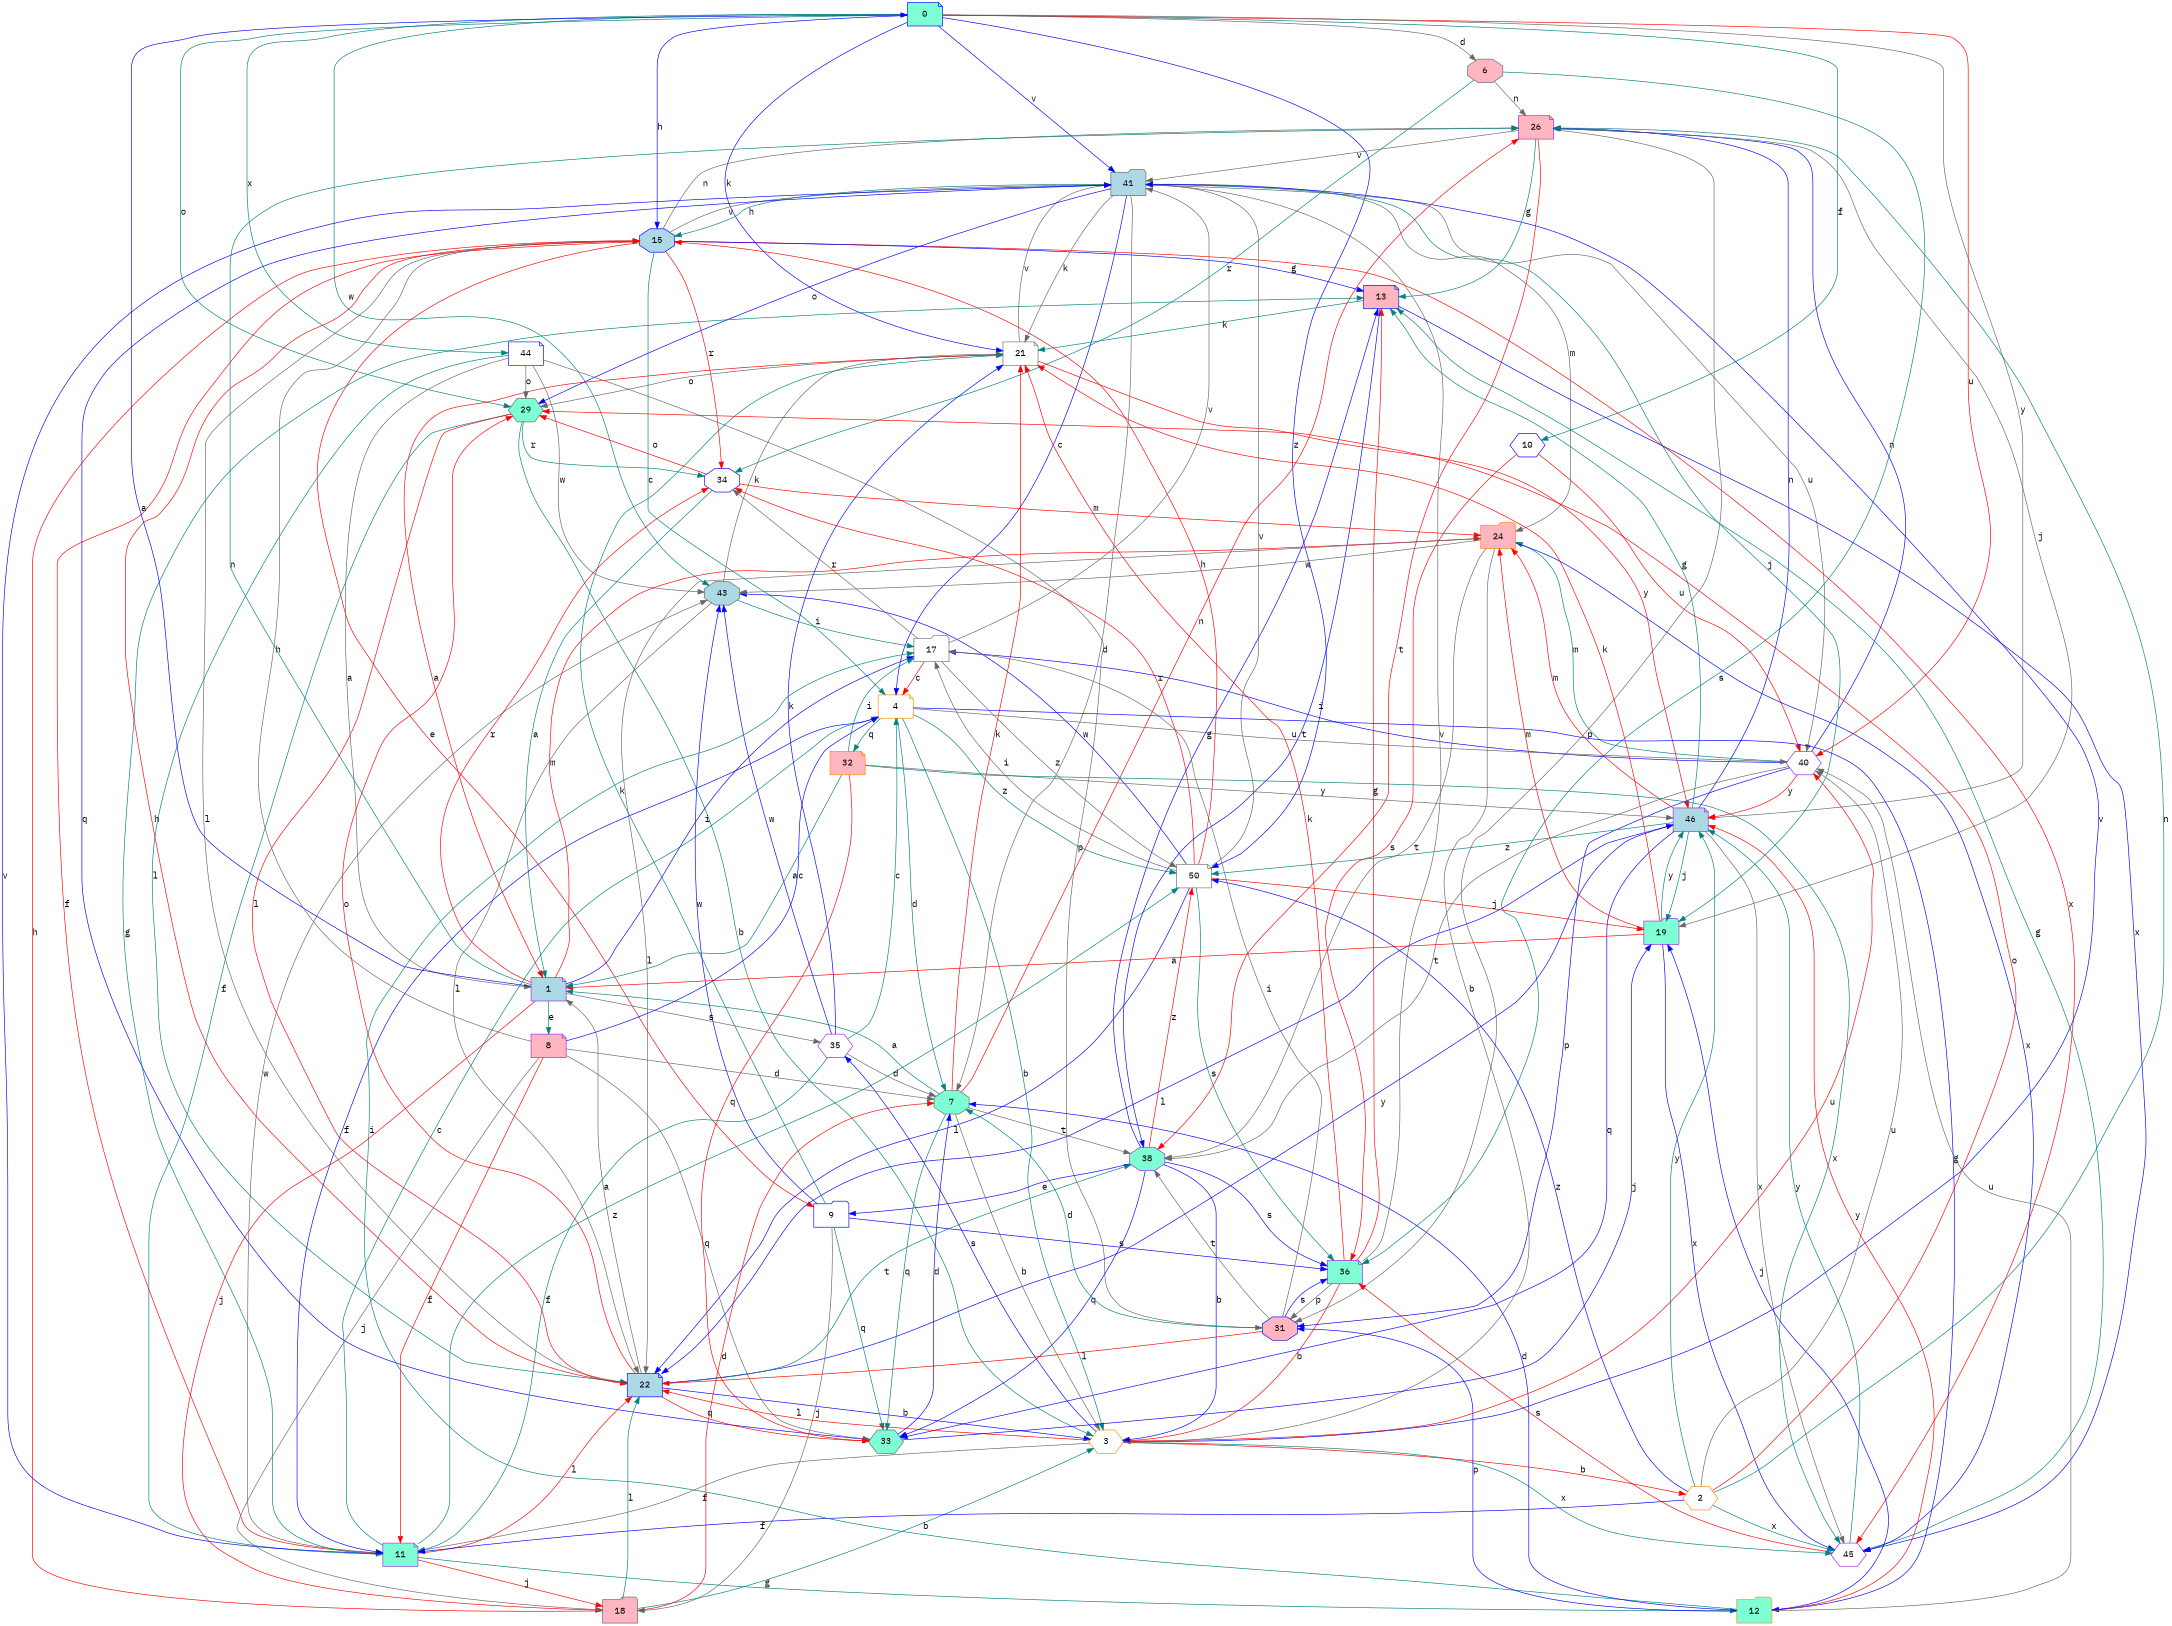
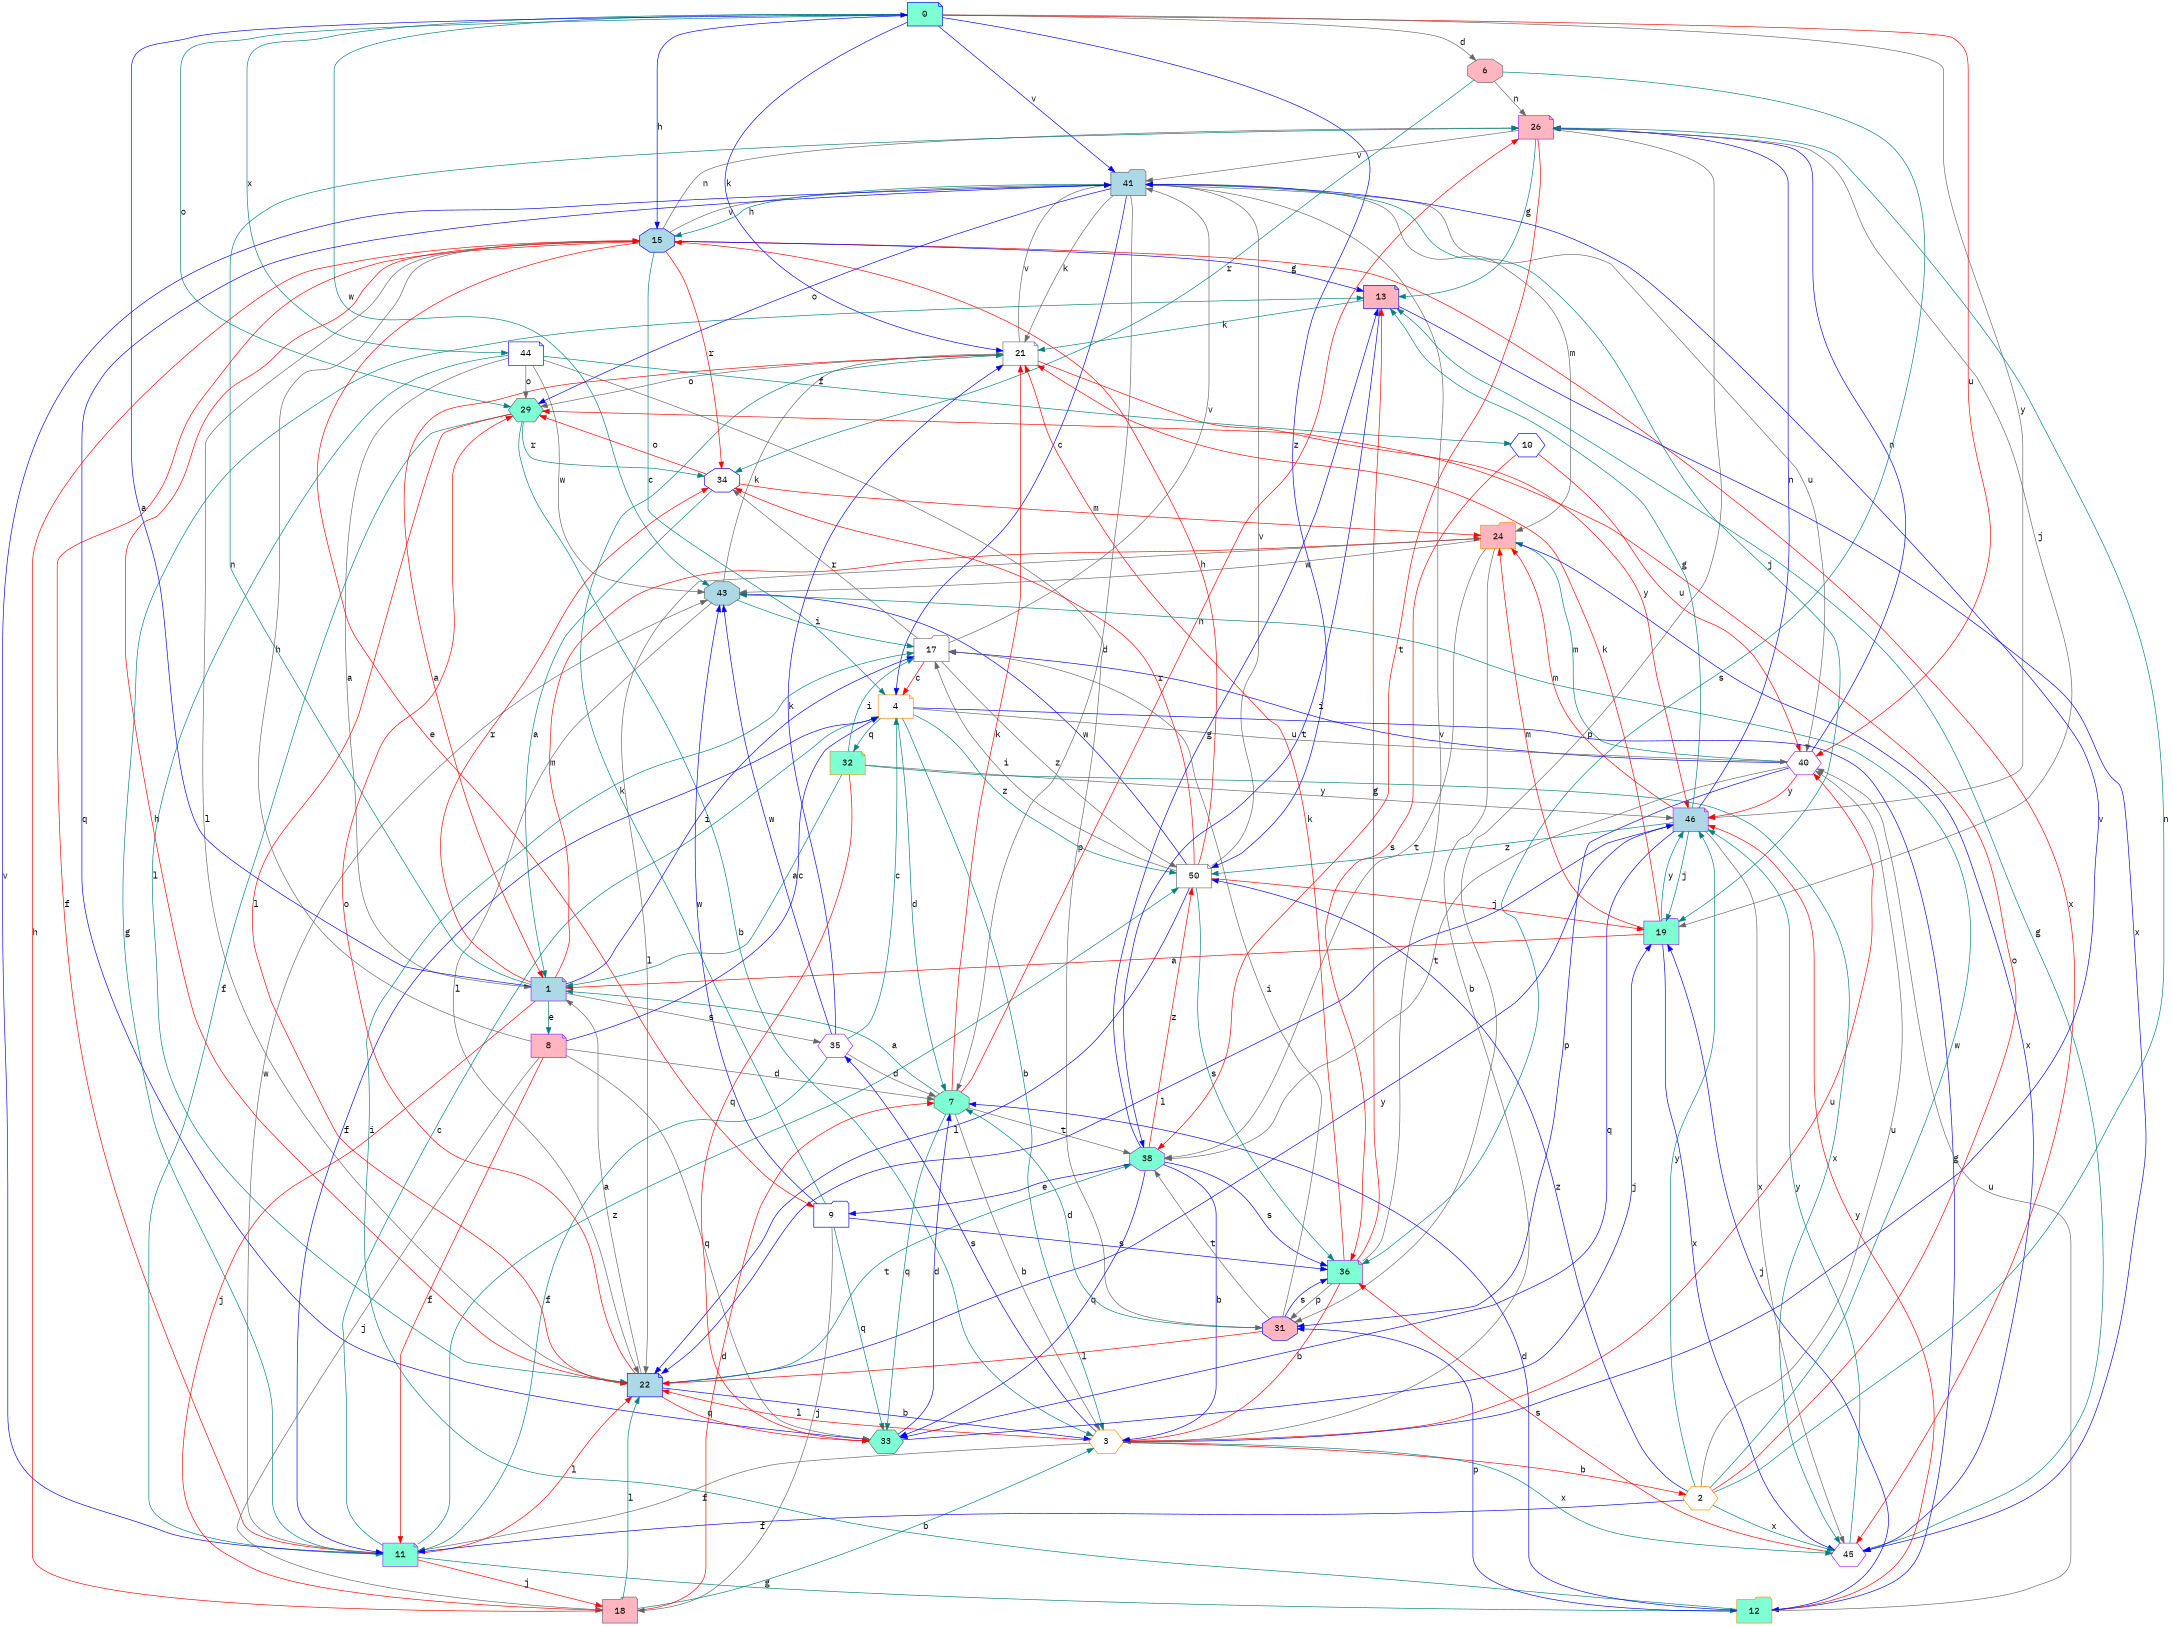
(1664, 38) -> (999, 404)
none -> (1722, 718)
(848, 763) -> (848, 763)
